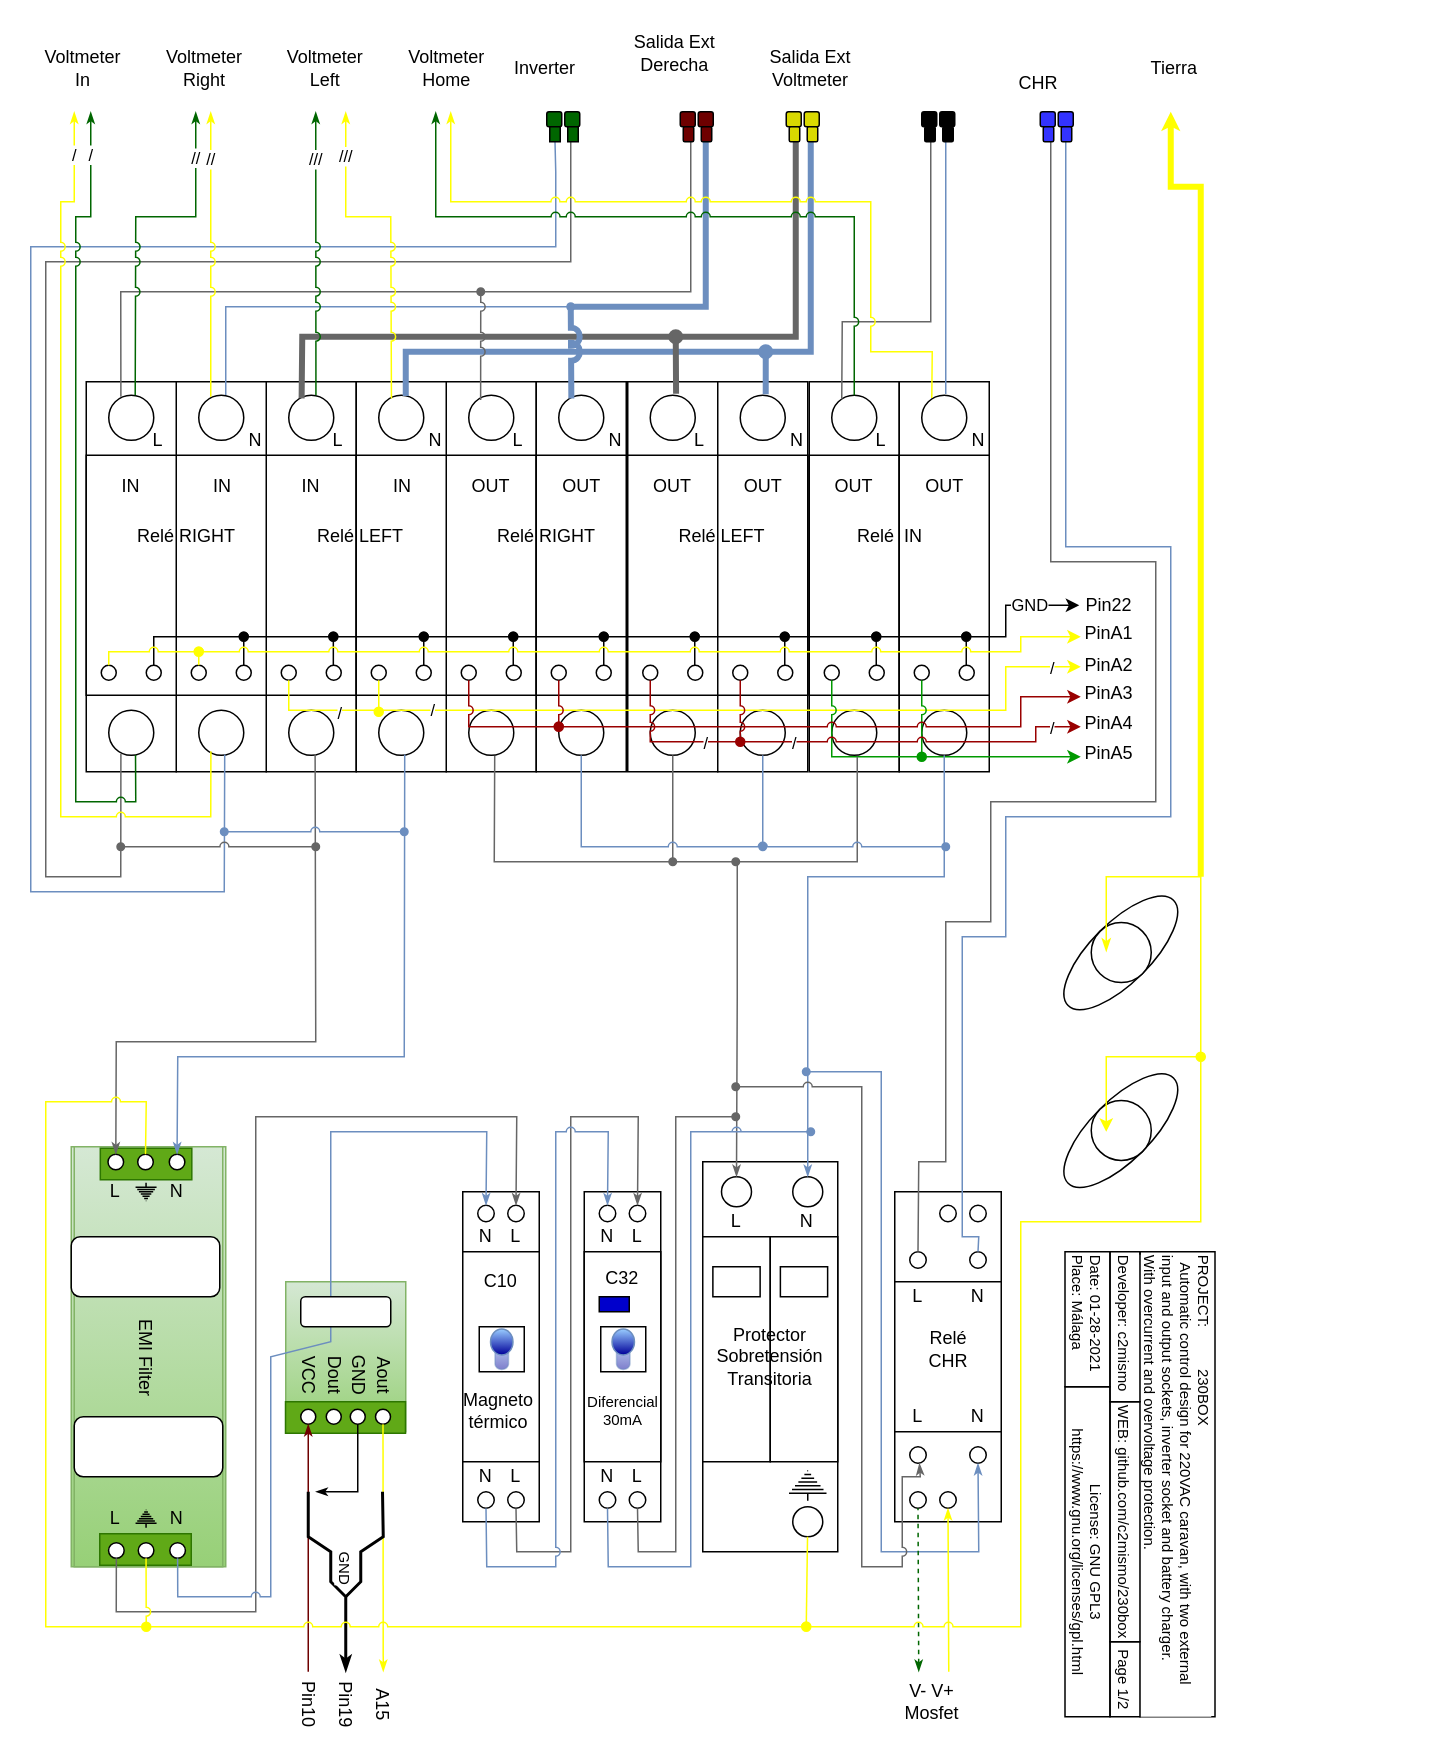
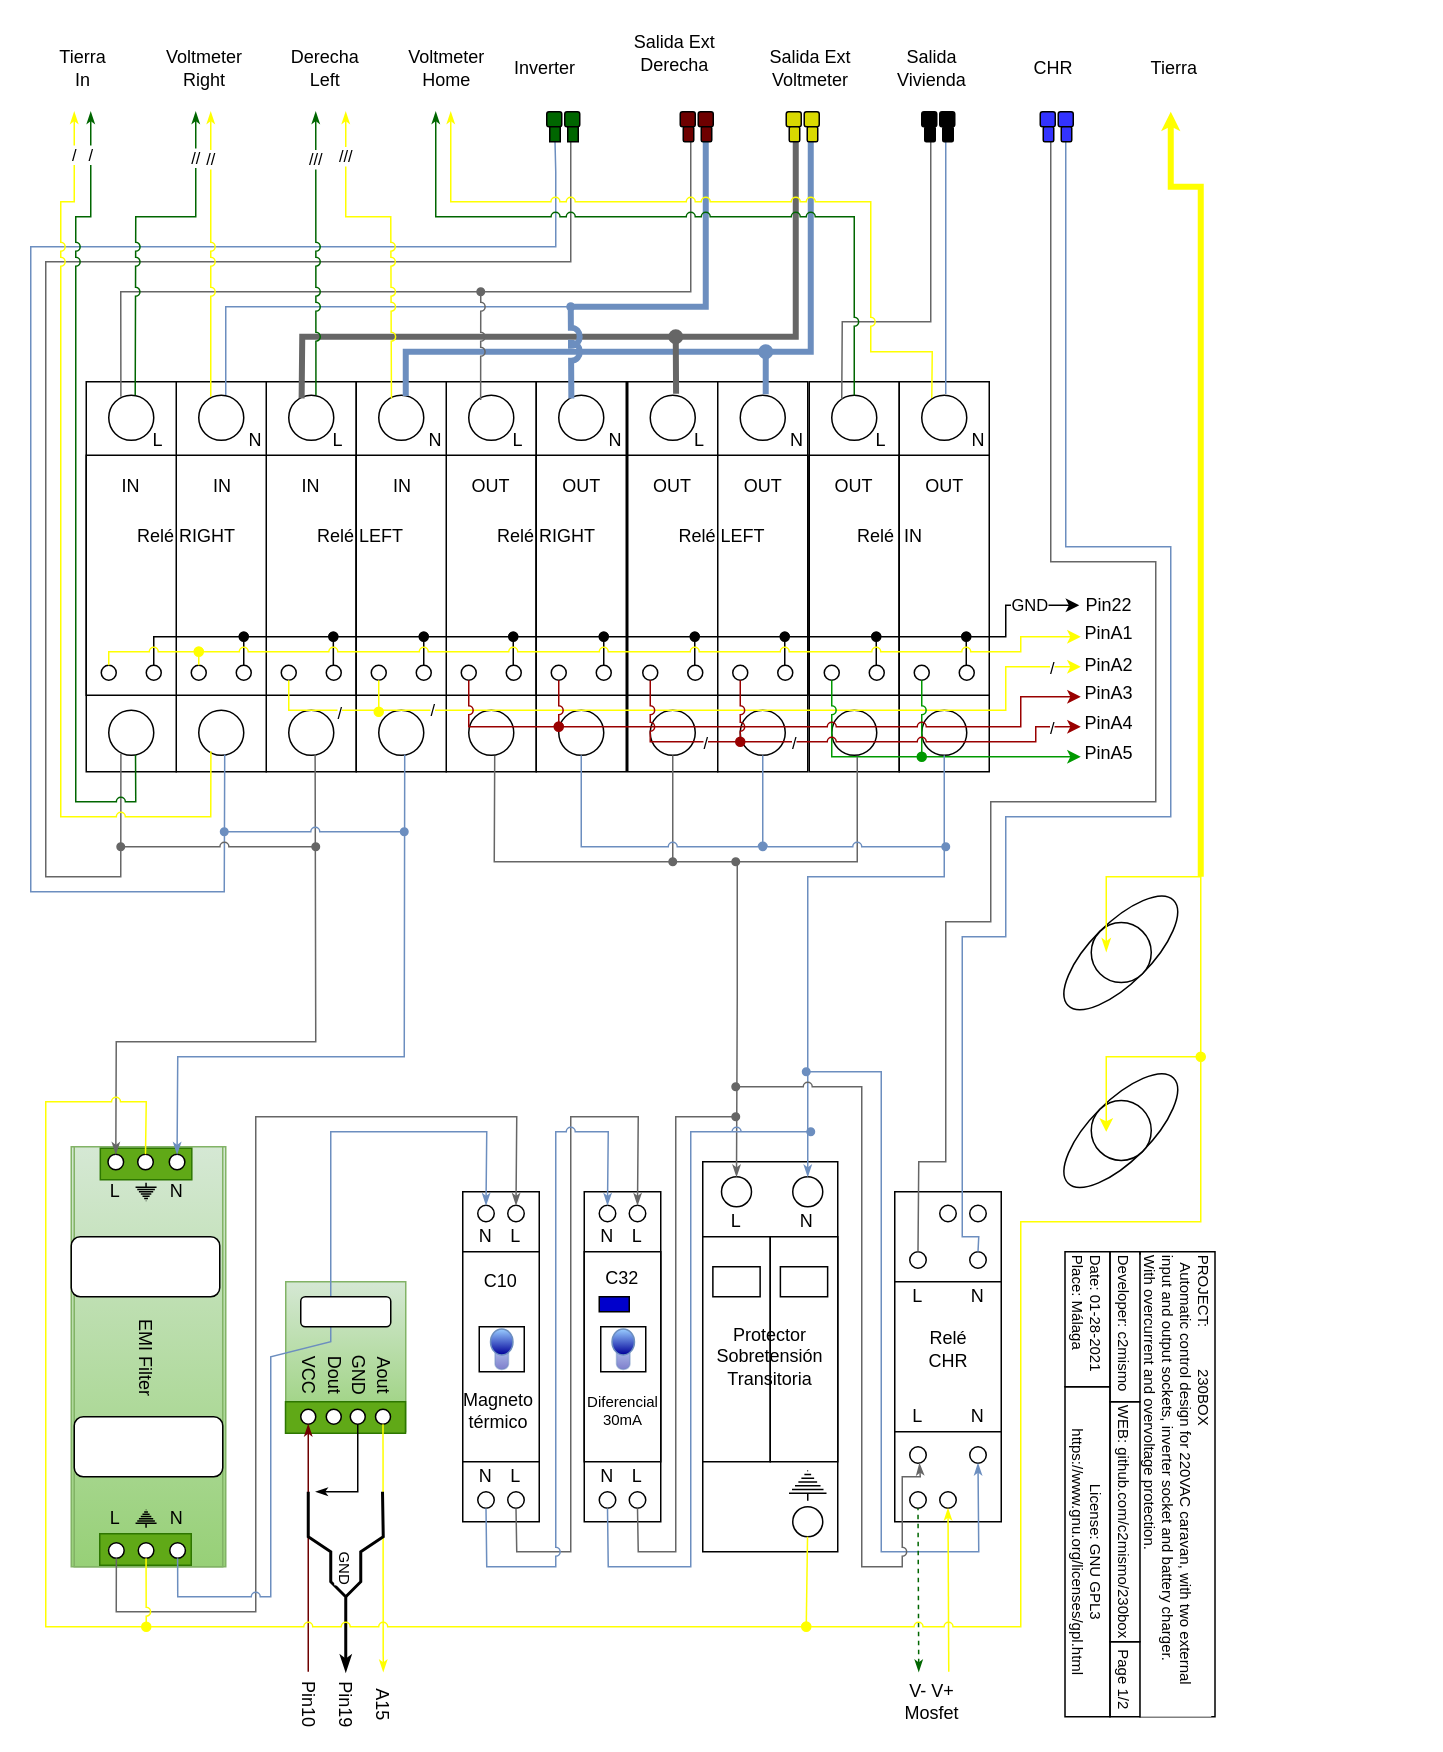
(83, 68) -> (83, 68)
(326, 68) -> (326, 68)
none -> (932, 68)
(1039, 83) -> (1054, 68)
